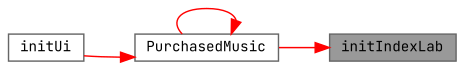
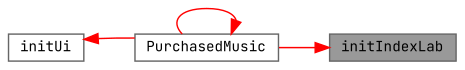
(102, 57) -> (117, 38)
